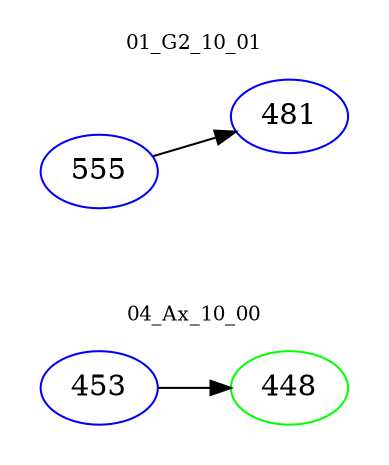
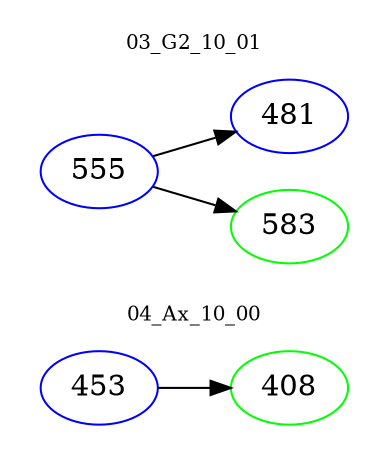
(194, 44) -> (194, 44)
none -> (289, 227)
(289, 388) -> (289, 388)
